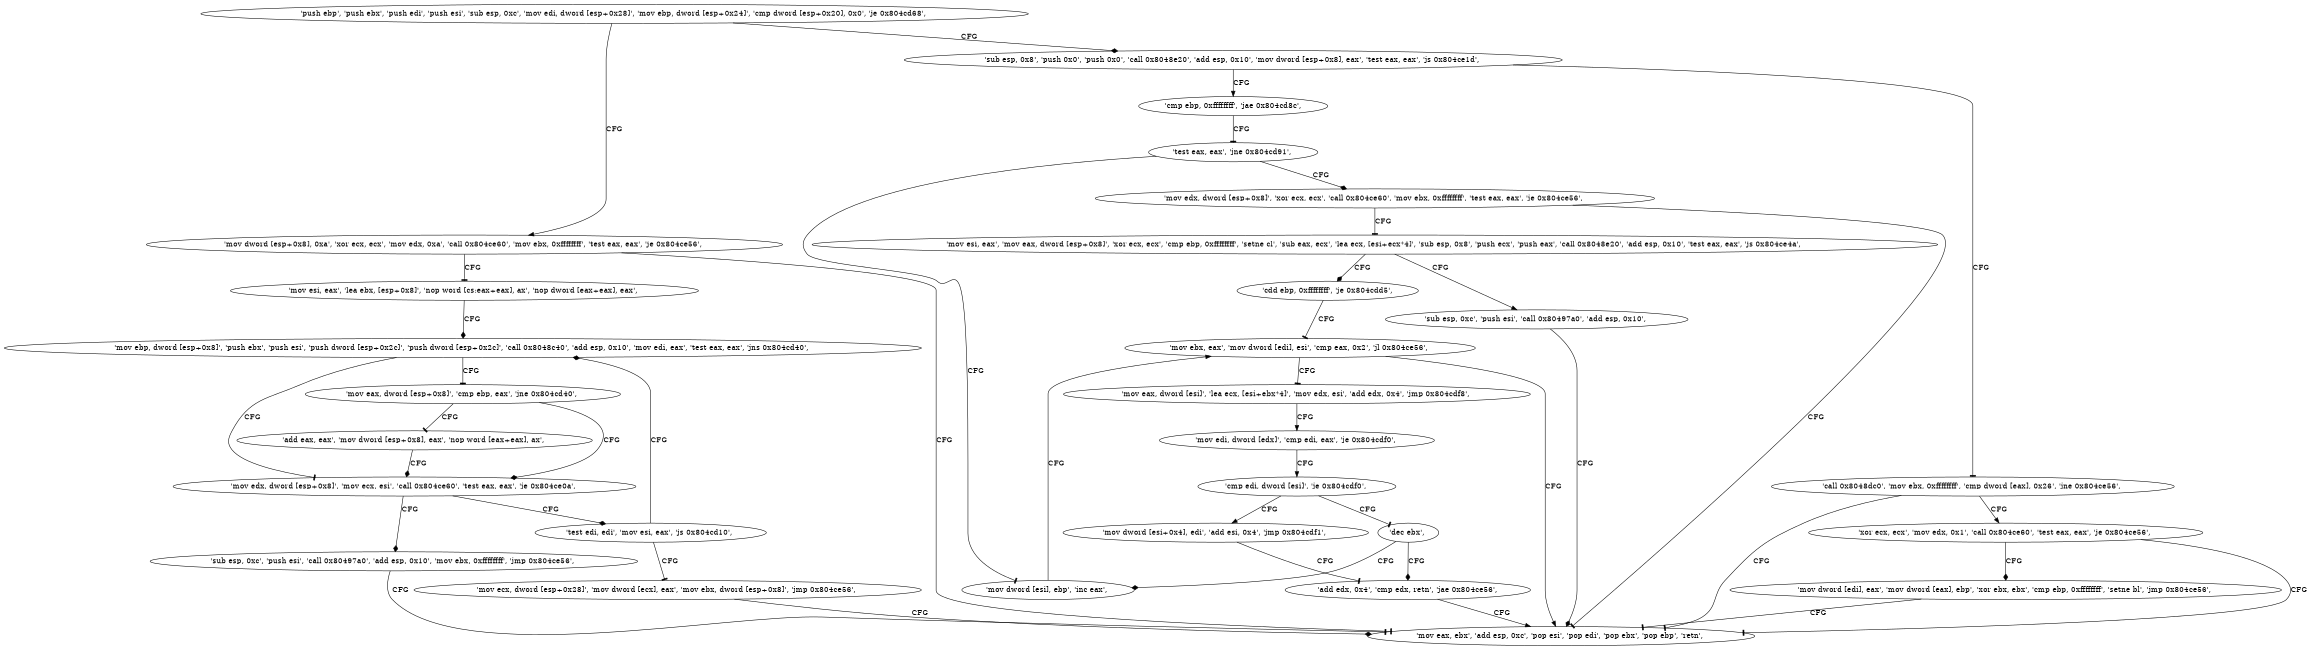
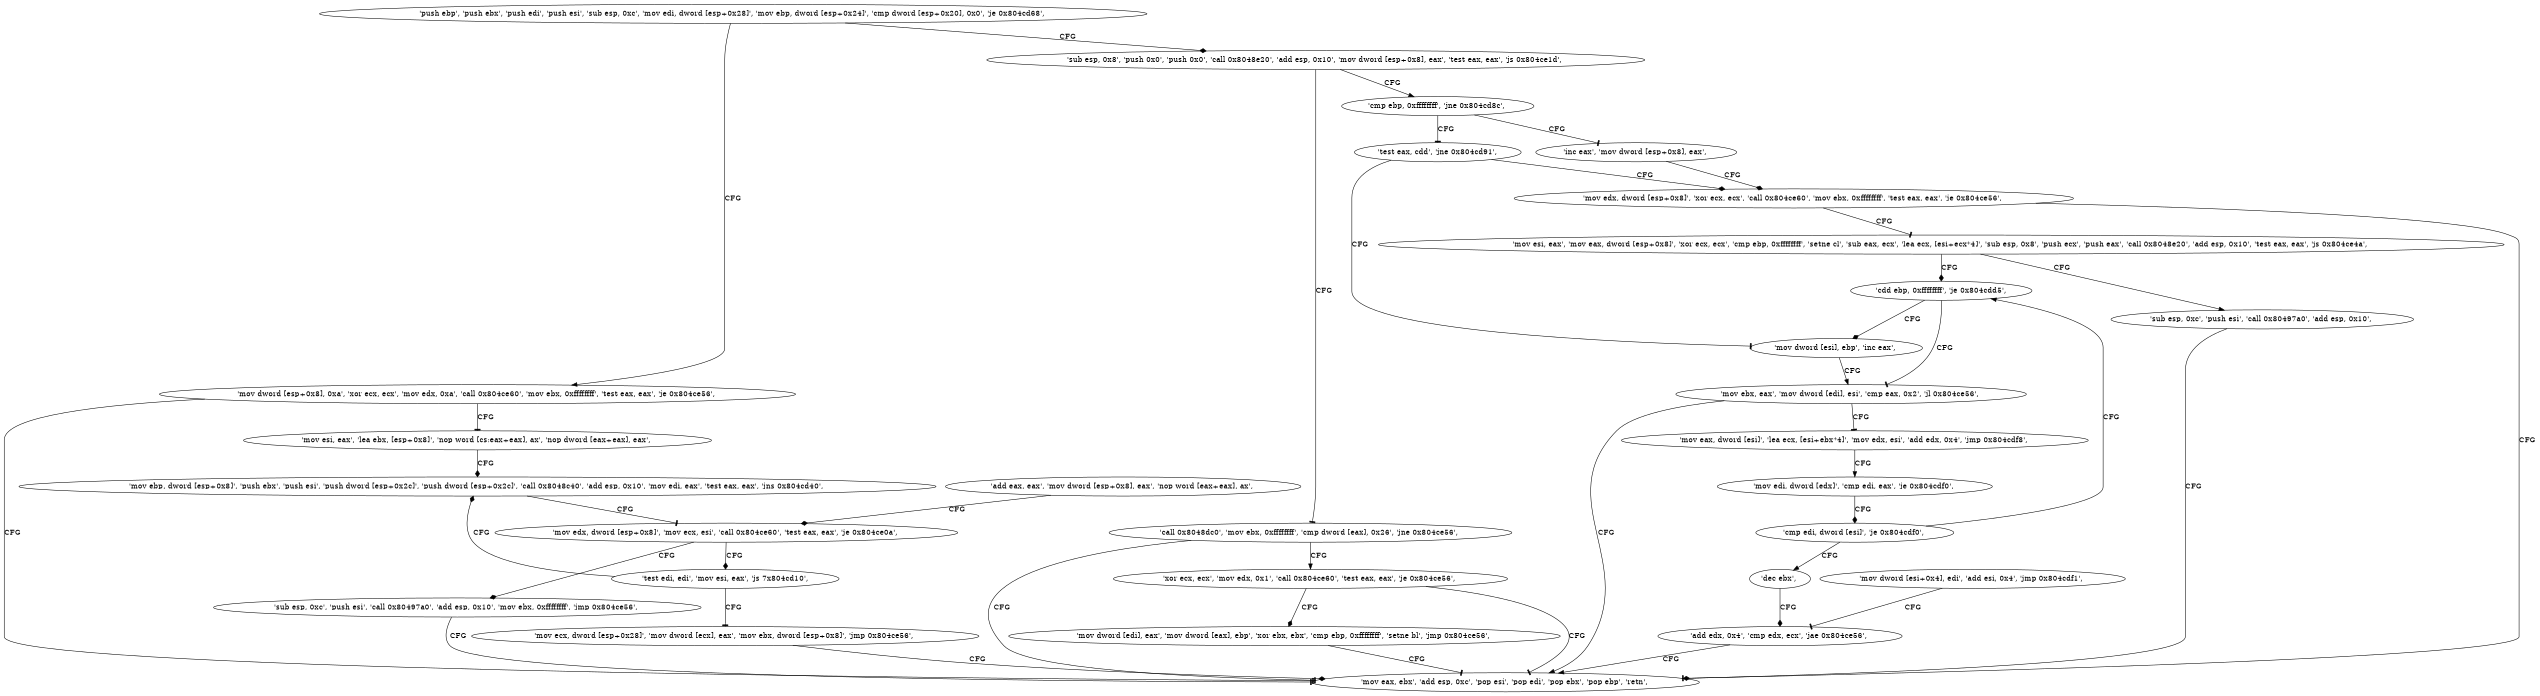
(1233, 106) -> (1438, 106)
(1233, 152) -> (1438, 152)
none -> (1636, 152)
(463, 394) -> none
(1297, 461) -> (1855, 506)
(1259, 508) -> (2103, 448)
(1353, 510) -> (1819, 555)
(651, 533) -> (725, 579)
(1271, 580) -> (1892, 318)
(1408, 590) -> (1780, 636)
